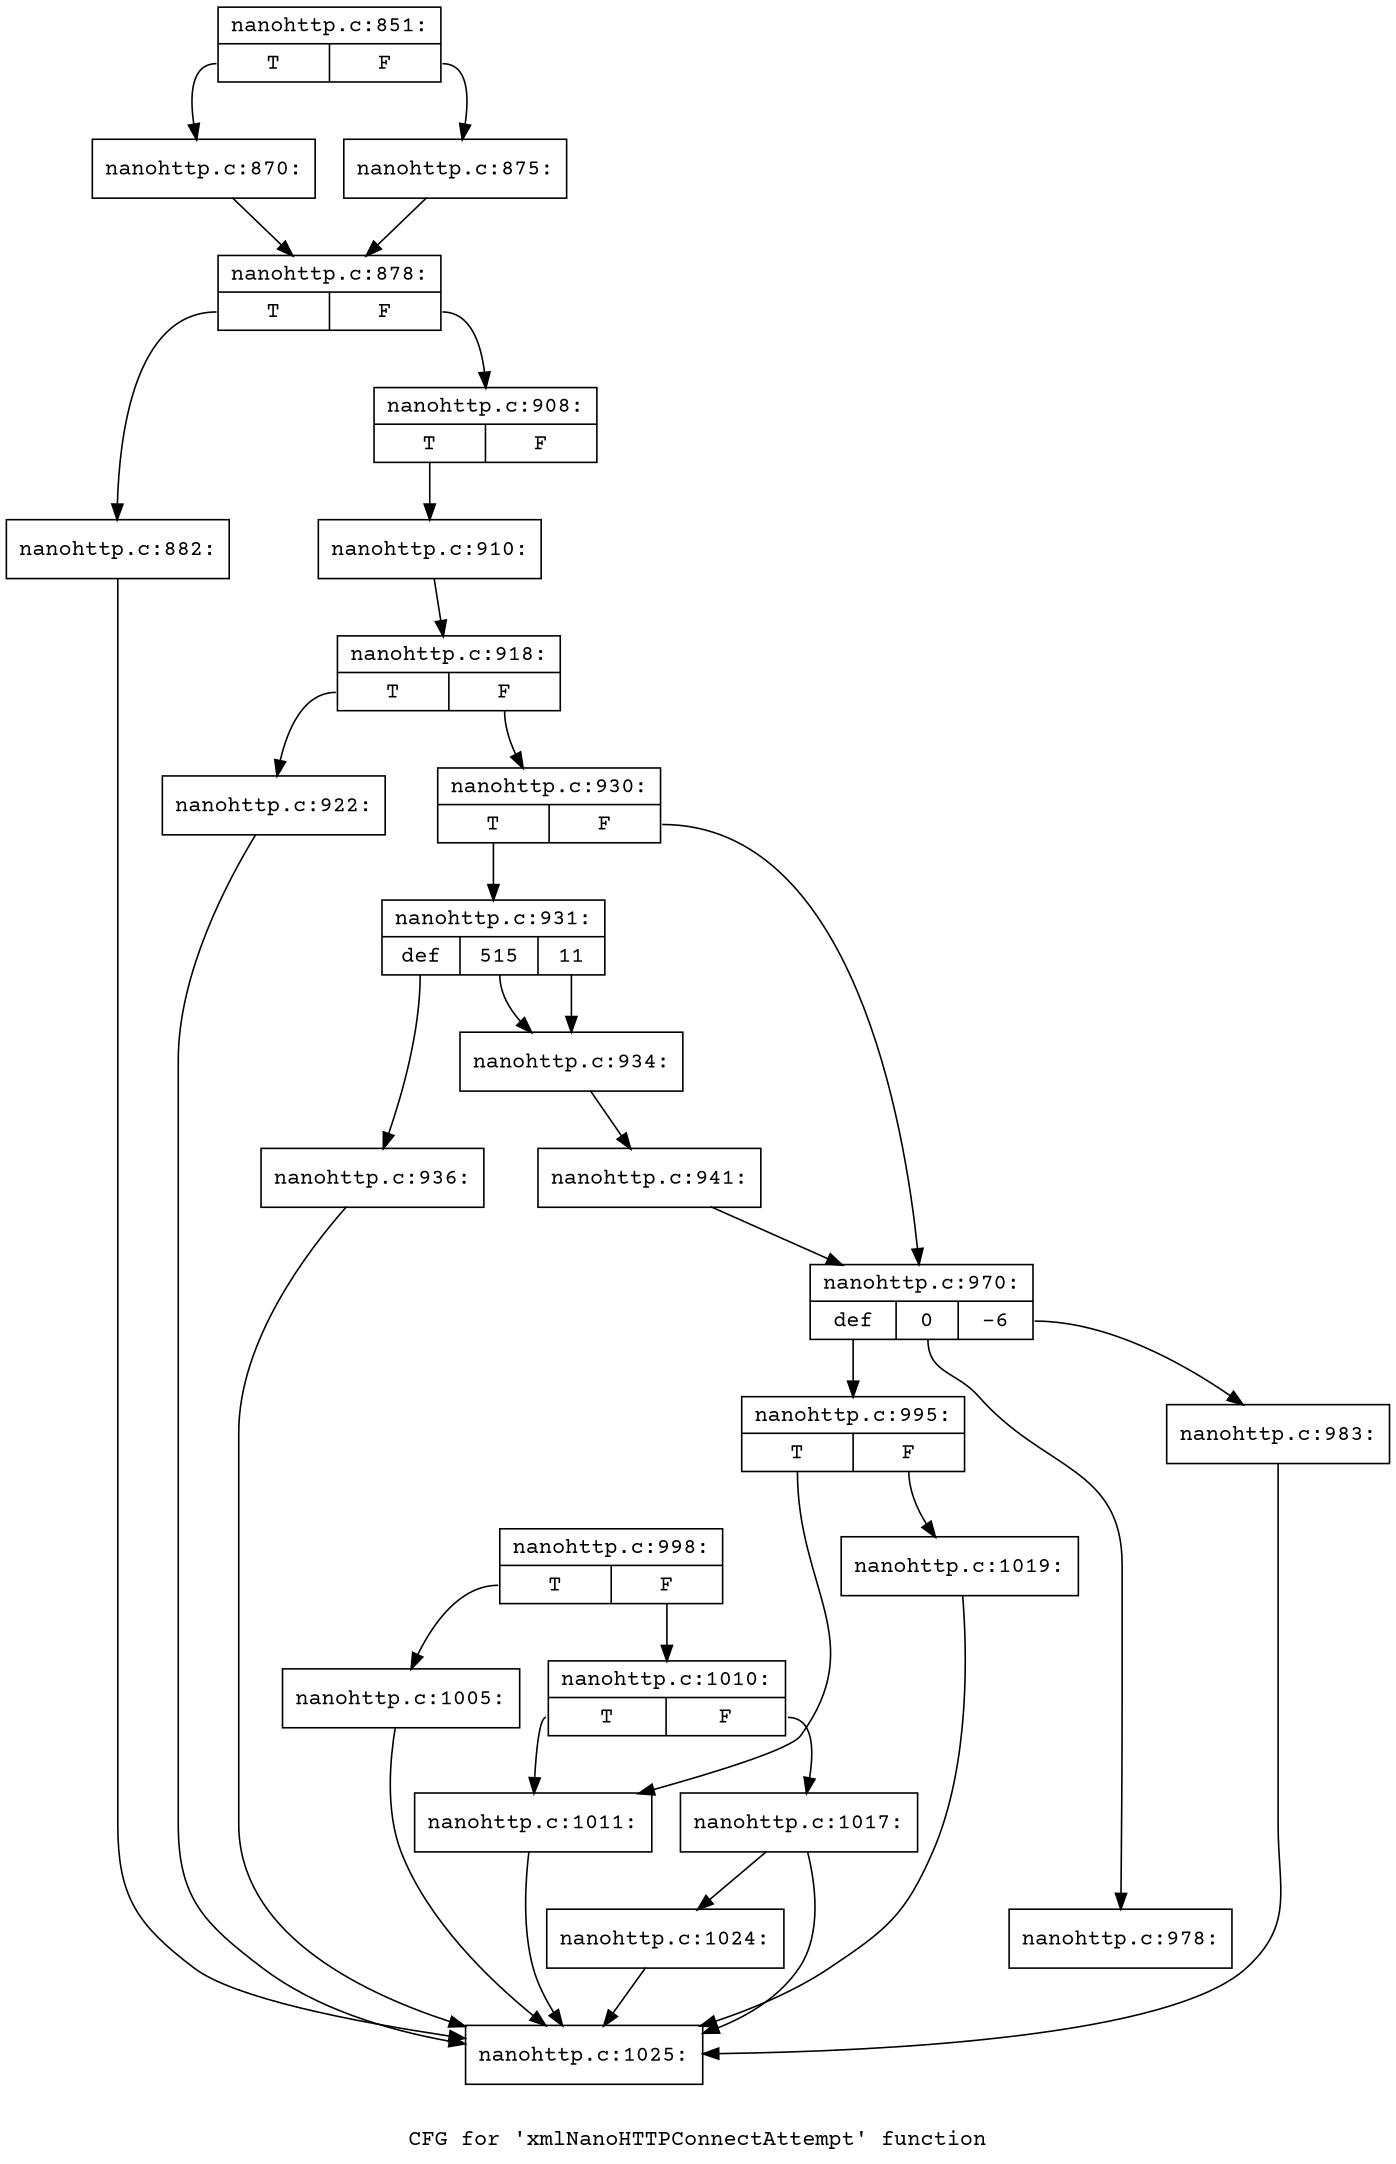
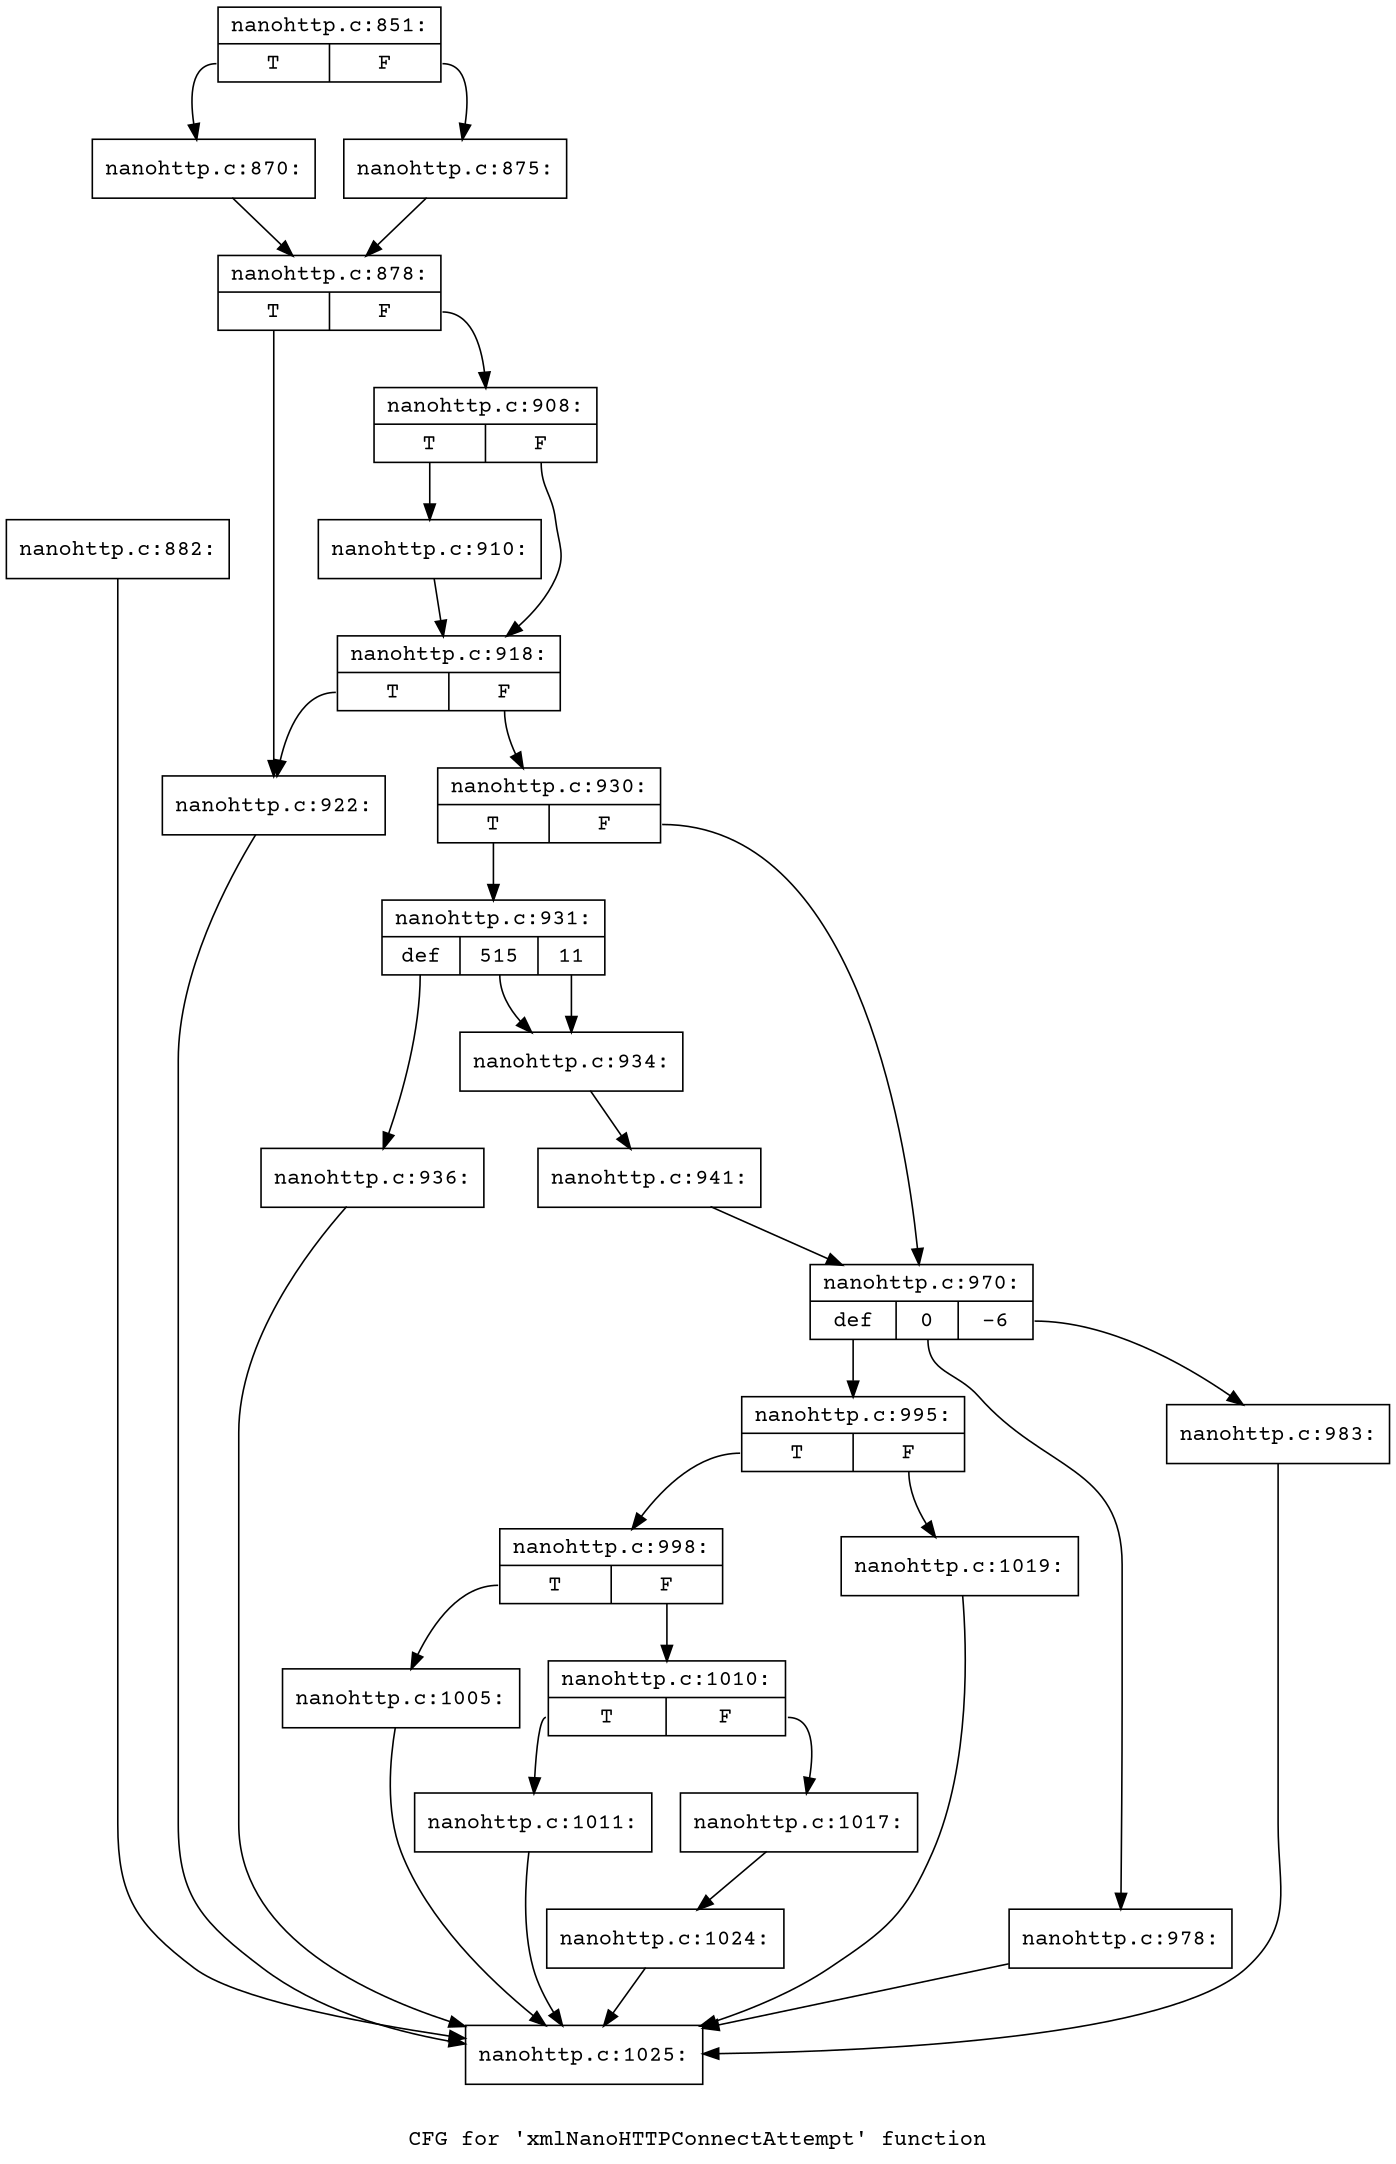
(135, 387) -> (274, 545)
none -> (561, 550)
(826, 1683) -> (684, 1473)
(803, 1960) -> (864, 1994)
